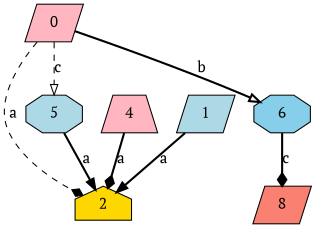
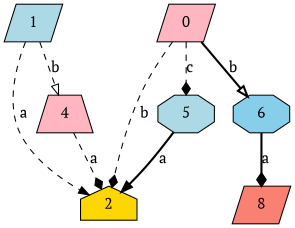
none -> (47, 63)
(54, 63) -> (186, 62)
(13, 114) -> (144, 114)
(118, 154) -> (85, 155)
(155, 159) -> (18, 128)
(286, 159) -> (265, 159)
